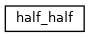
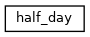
(45, 19) -> (45, 19)
